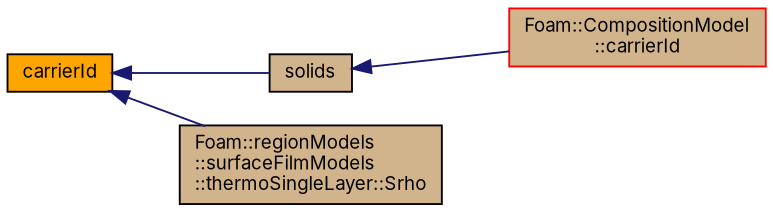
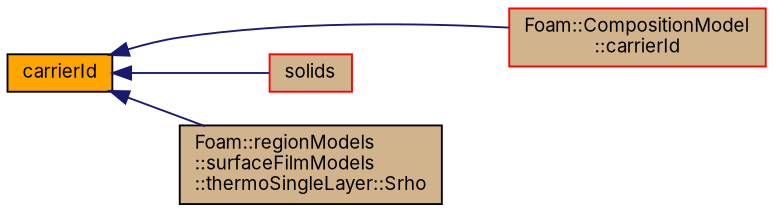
(440, 59) -> (318, 26)
(311, 73) -> (311, 73)
